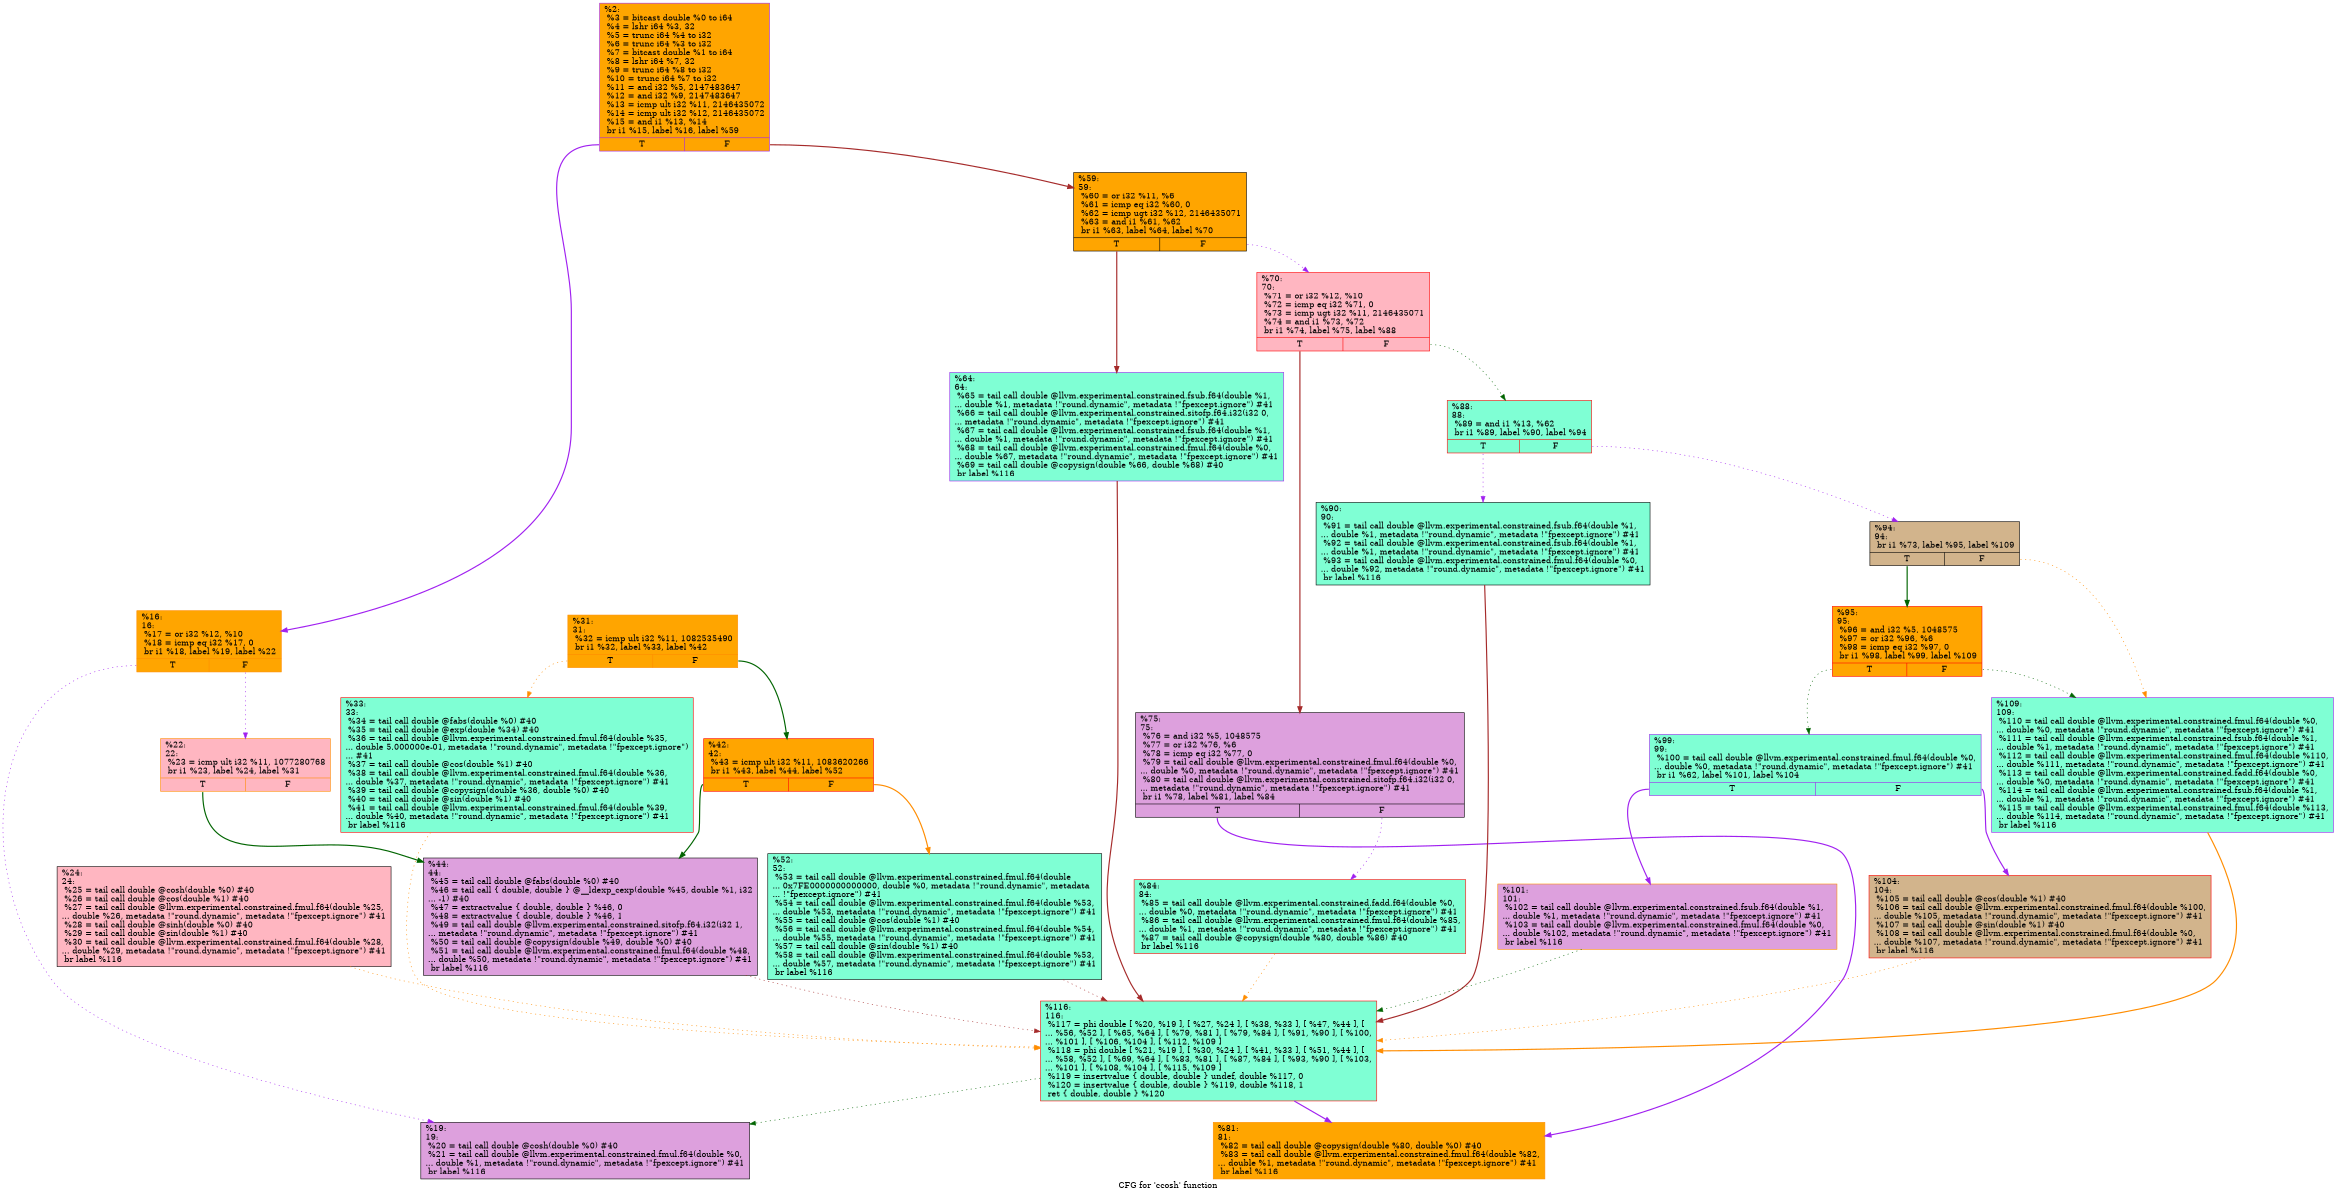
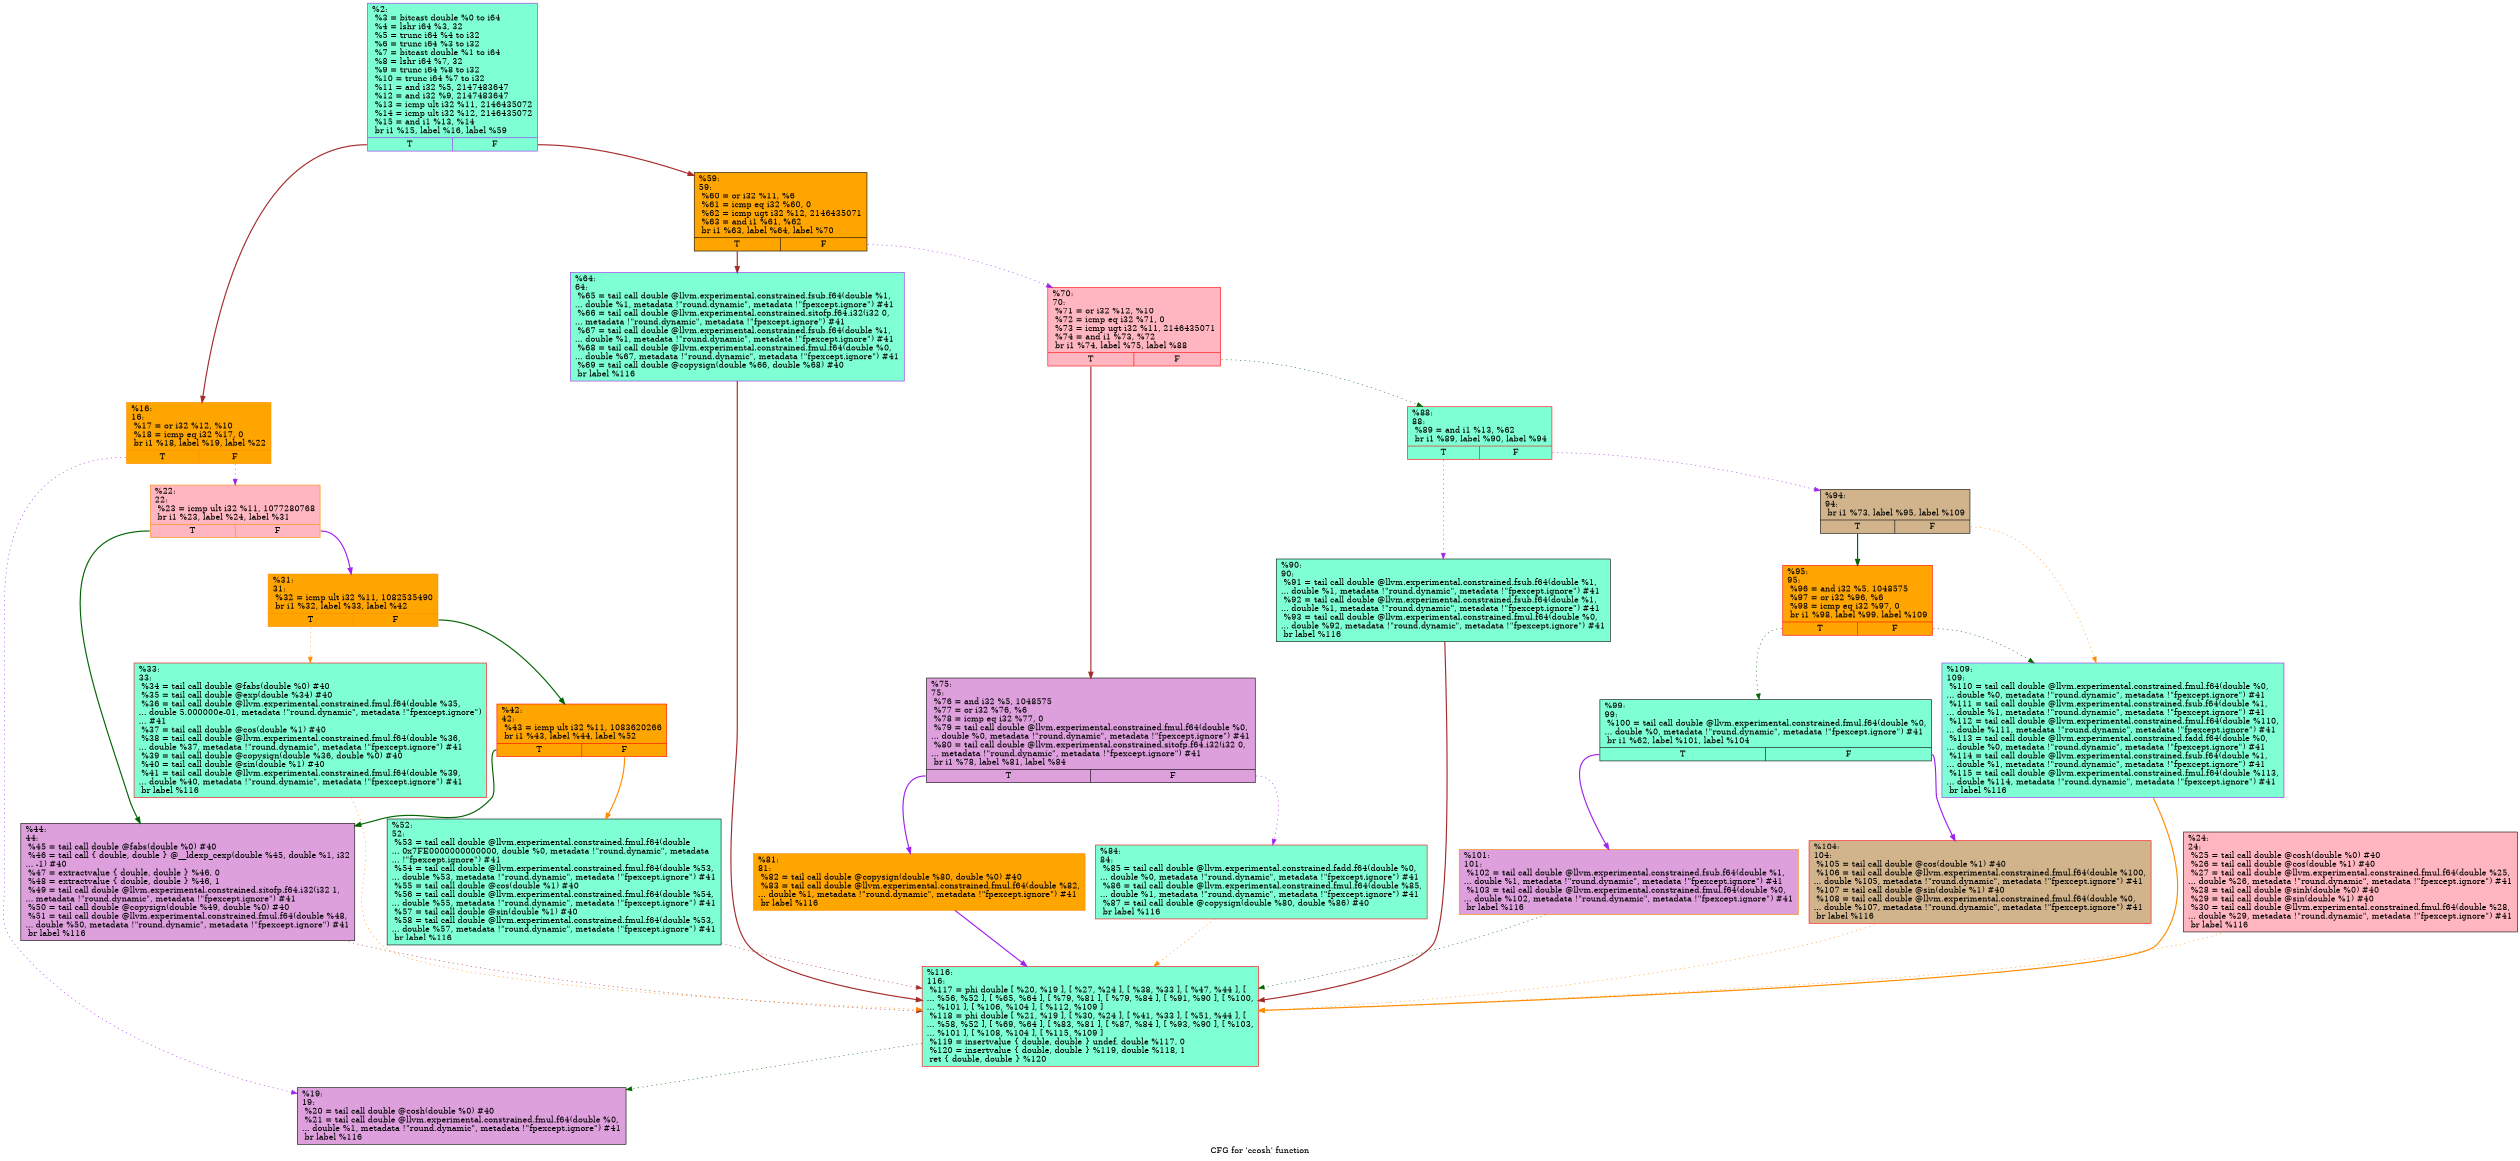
(685, 77) -> (452, 77)
(566, 460) -> (246, 240)
none -> (341, 544)
(1815, 765) -> (1766, 730)
(1310, 1110) -> (989, 936)
